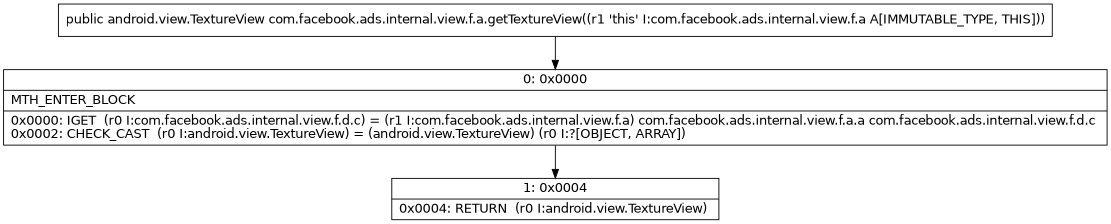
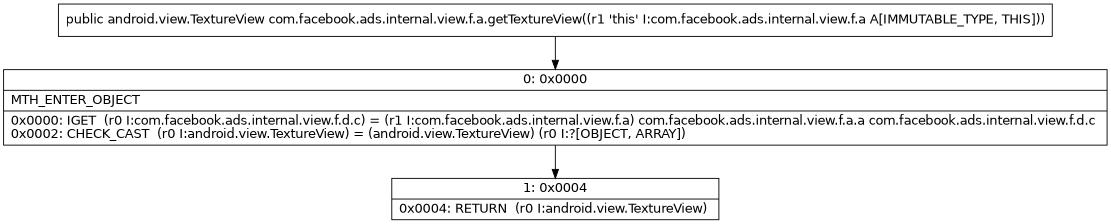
(73, 100) -> (75, 100)
